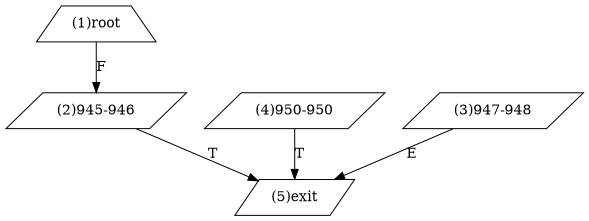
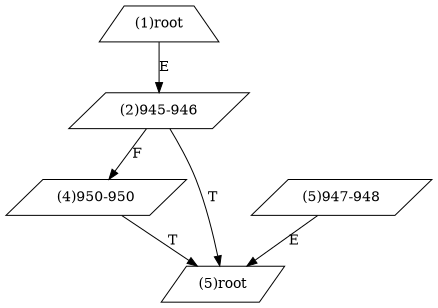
(101, 67) -> (165, 67)
(493, 111) -> (342, 197)
none -> (131, 150)
(295, 197) -> (223, 284)
